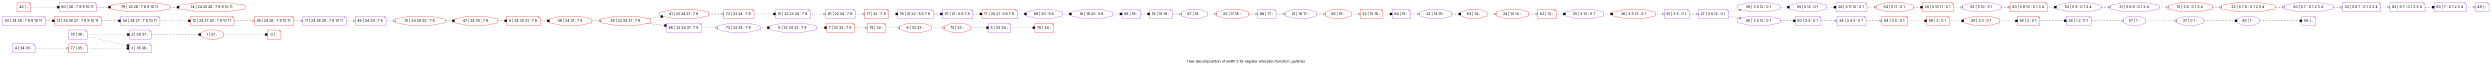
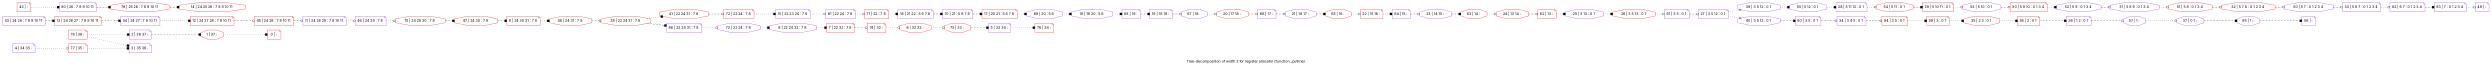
(1320, 14) -> (1320, 14)
(78, 35) -> (78, 35)
